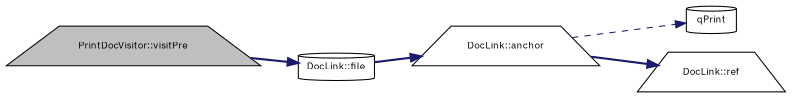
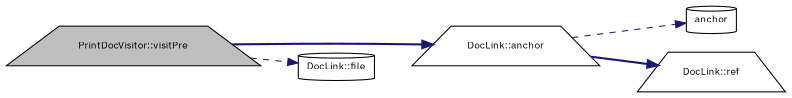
(711, 20) -> (711, 20)
(269, 60) -> (269, 60)
(393, 60) -> (327, 44)
